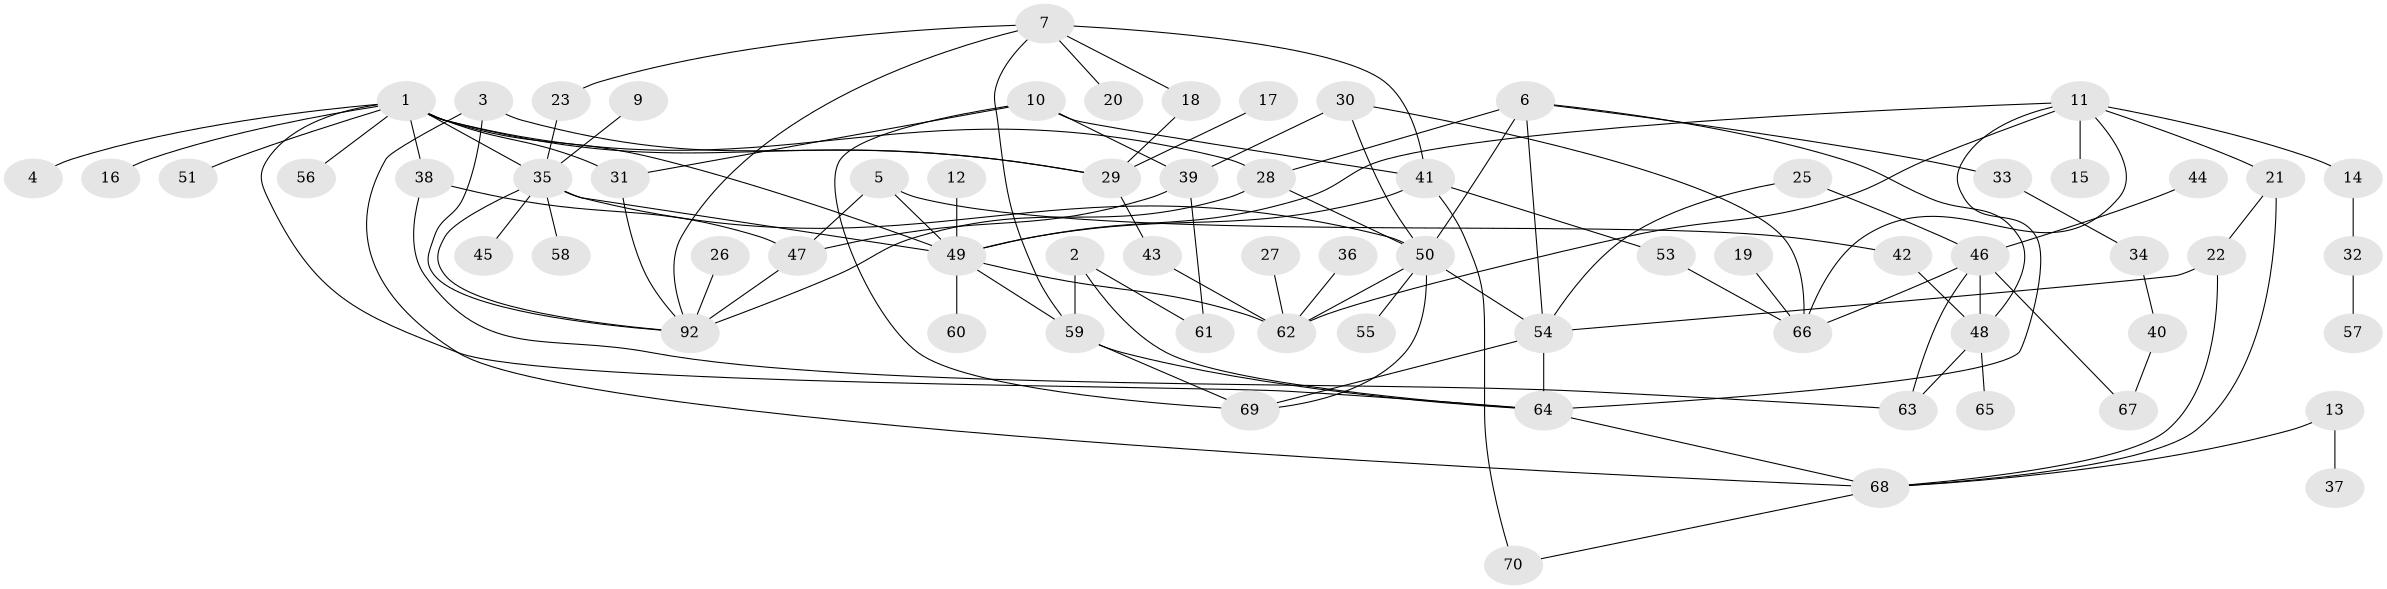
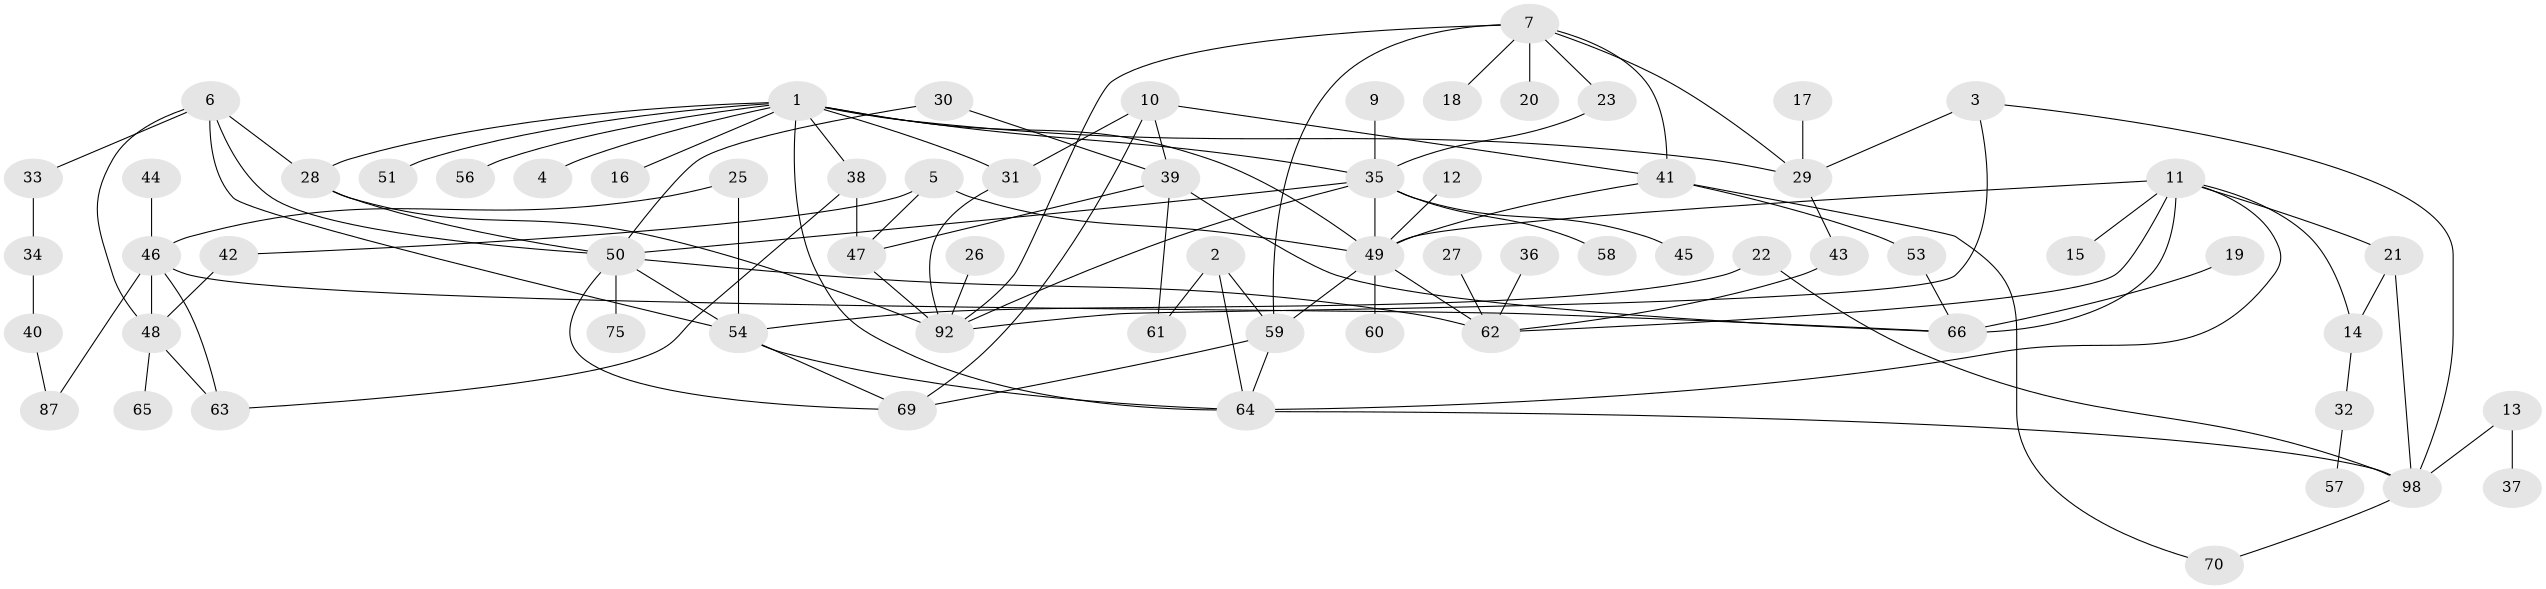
(1163, 129) -> (1676, 86)
(1624, 164) -> (1415, 292)
(2246, 217) -> (2374, 295)
(1366, 333) -> (616, 333)
(2129, 411) -> (49, 411)
(1880, 488) -> (2412, 488)
